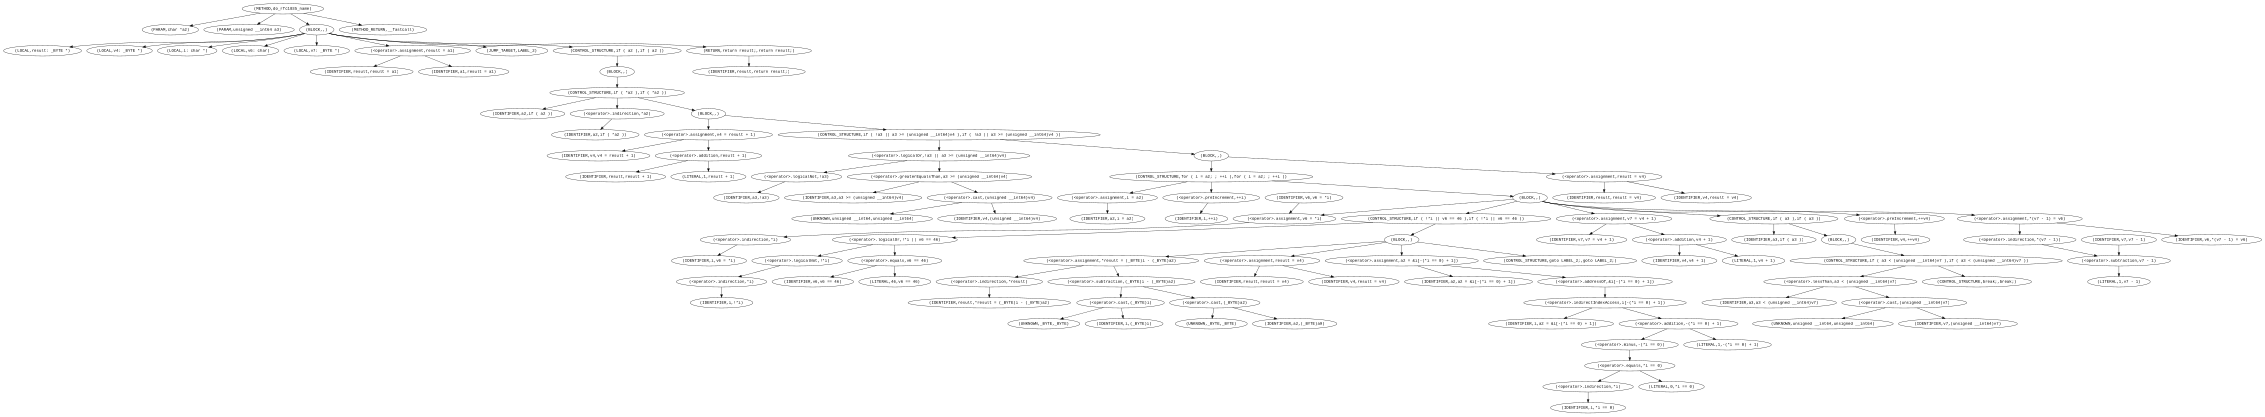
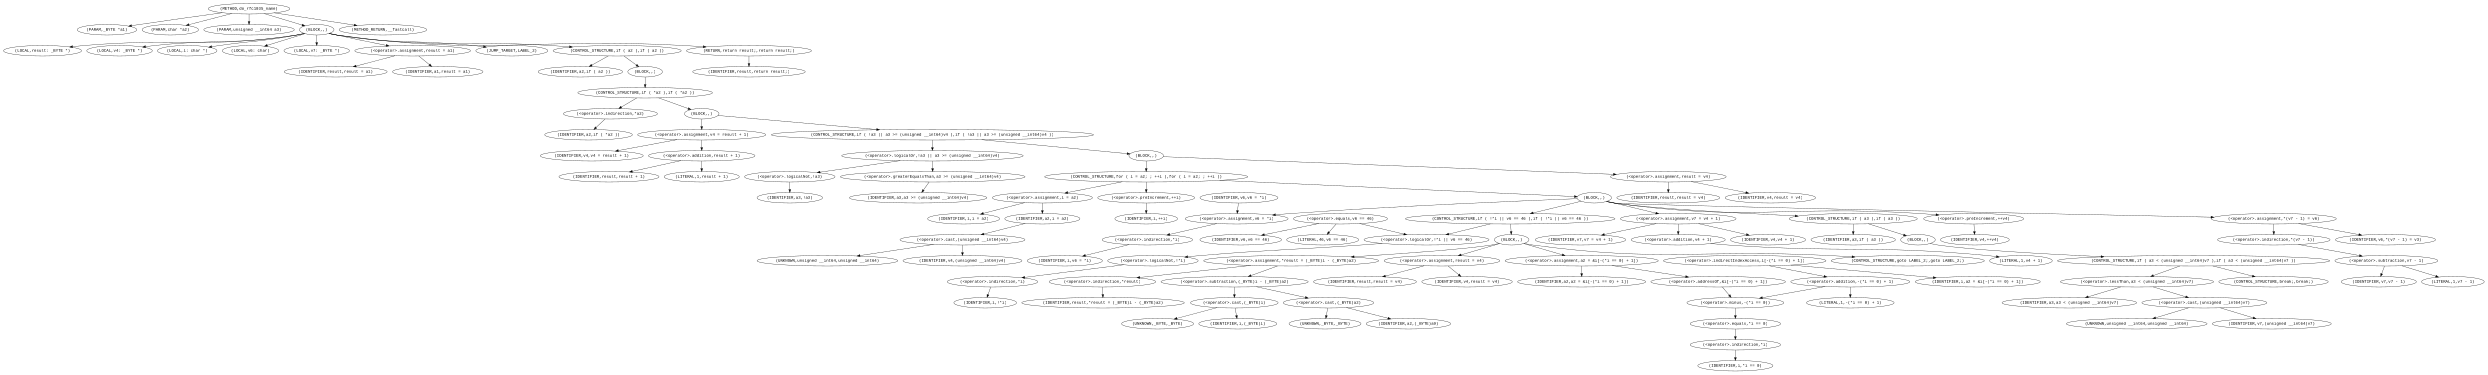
none -> (107, 30)
(571, 103) -> (600, 61)
(963, 187) -> (1005, 229)
none -> (964, 219)
(2212, 240) -> (2386, 240)
(895, 249) -> (1382, 229)
(1679, 249) -> (1722, 229)
(2119, 249) -> (2383, 270)
(1605, 291) -> (1726, 291)
(1672, 387) -> none
